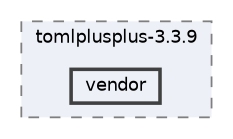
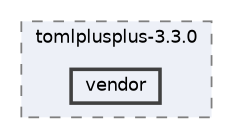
(116, 38) -> (116, 38)
